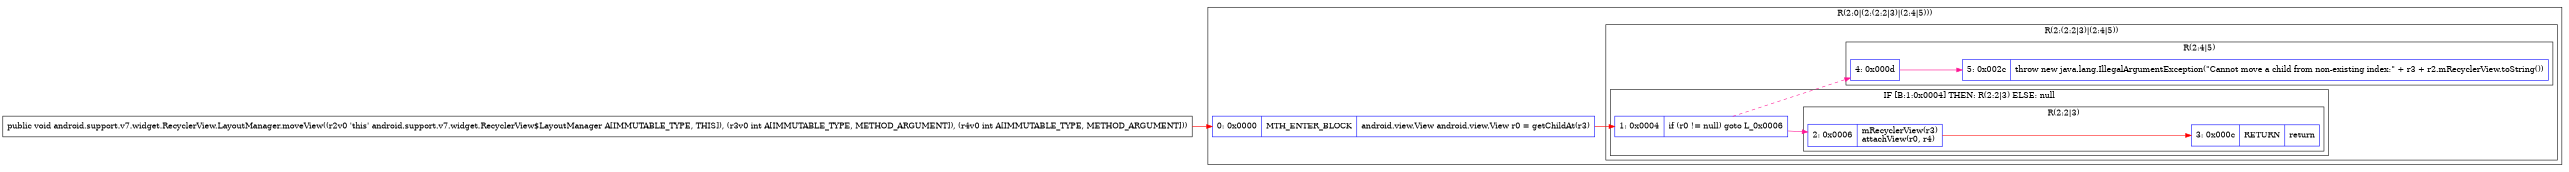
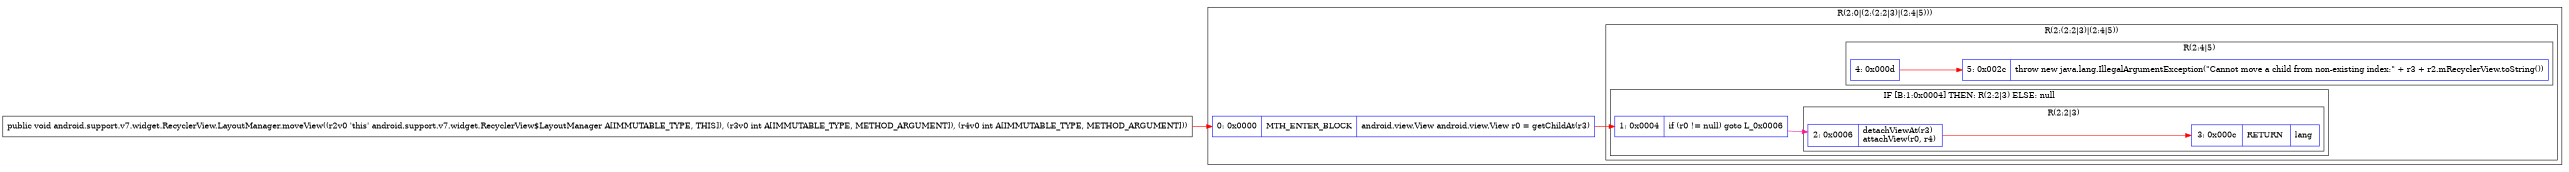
(1928, 70) -> (1928, 70)
(1789, 98) -> none
(1900, 131) -> (1898, 131)
(2302, 135) -> (2304, 135)
